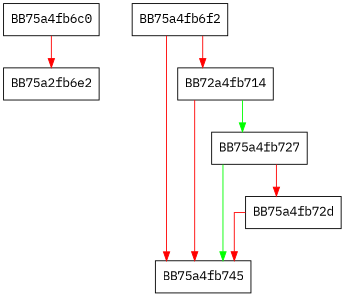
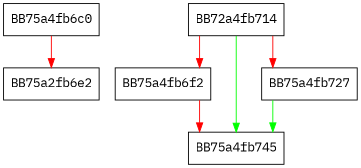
(203, 47) -> (200, 47)
(242, 112) -> (273, 47)
(195, 176) -> (236, 80)
(293, 213) -> none
